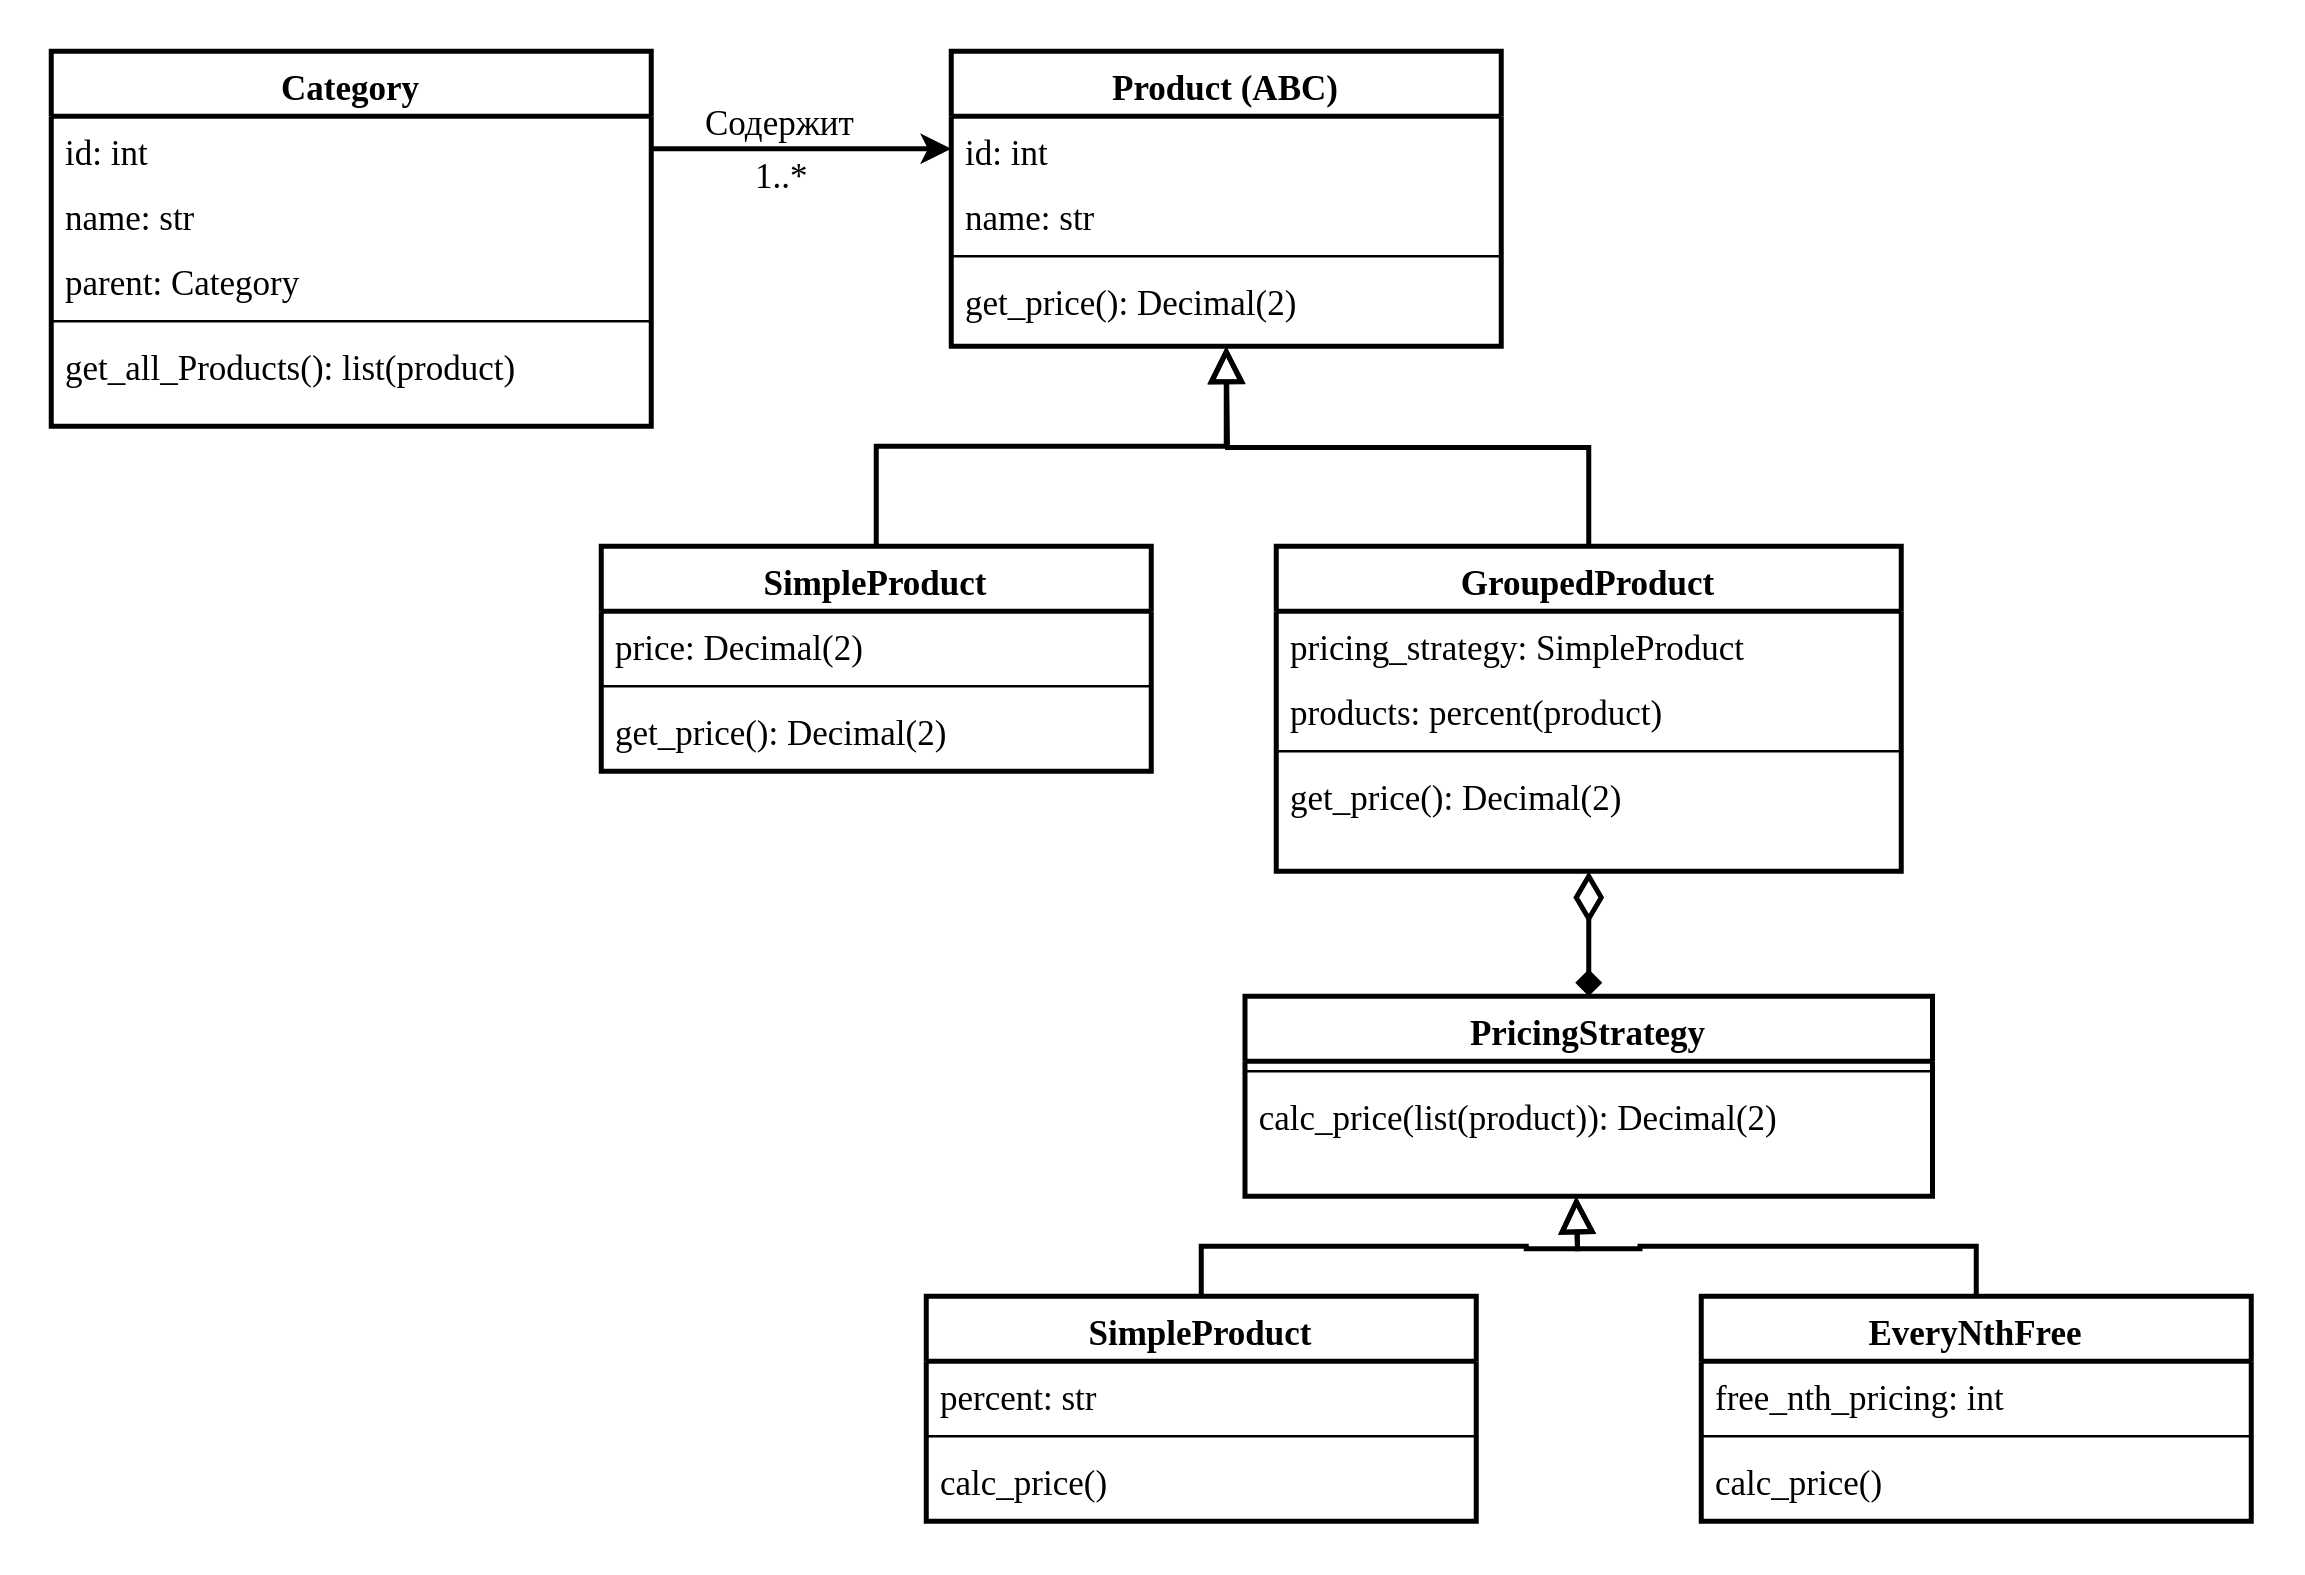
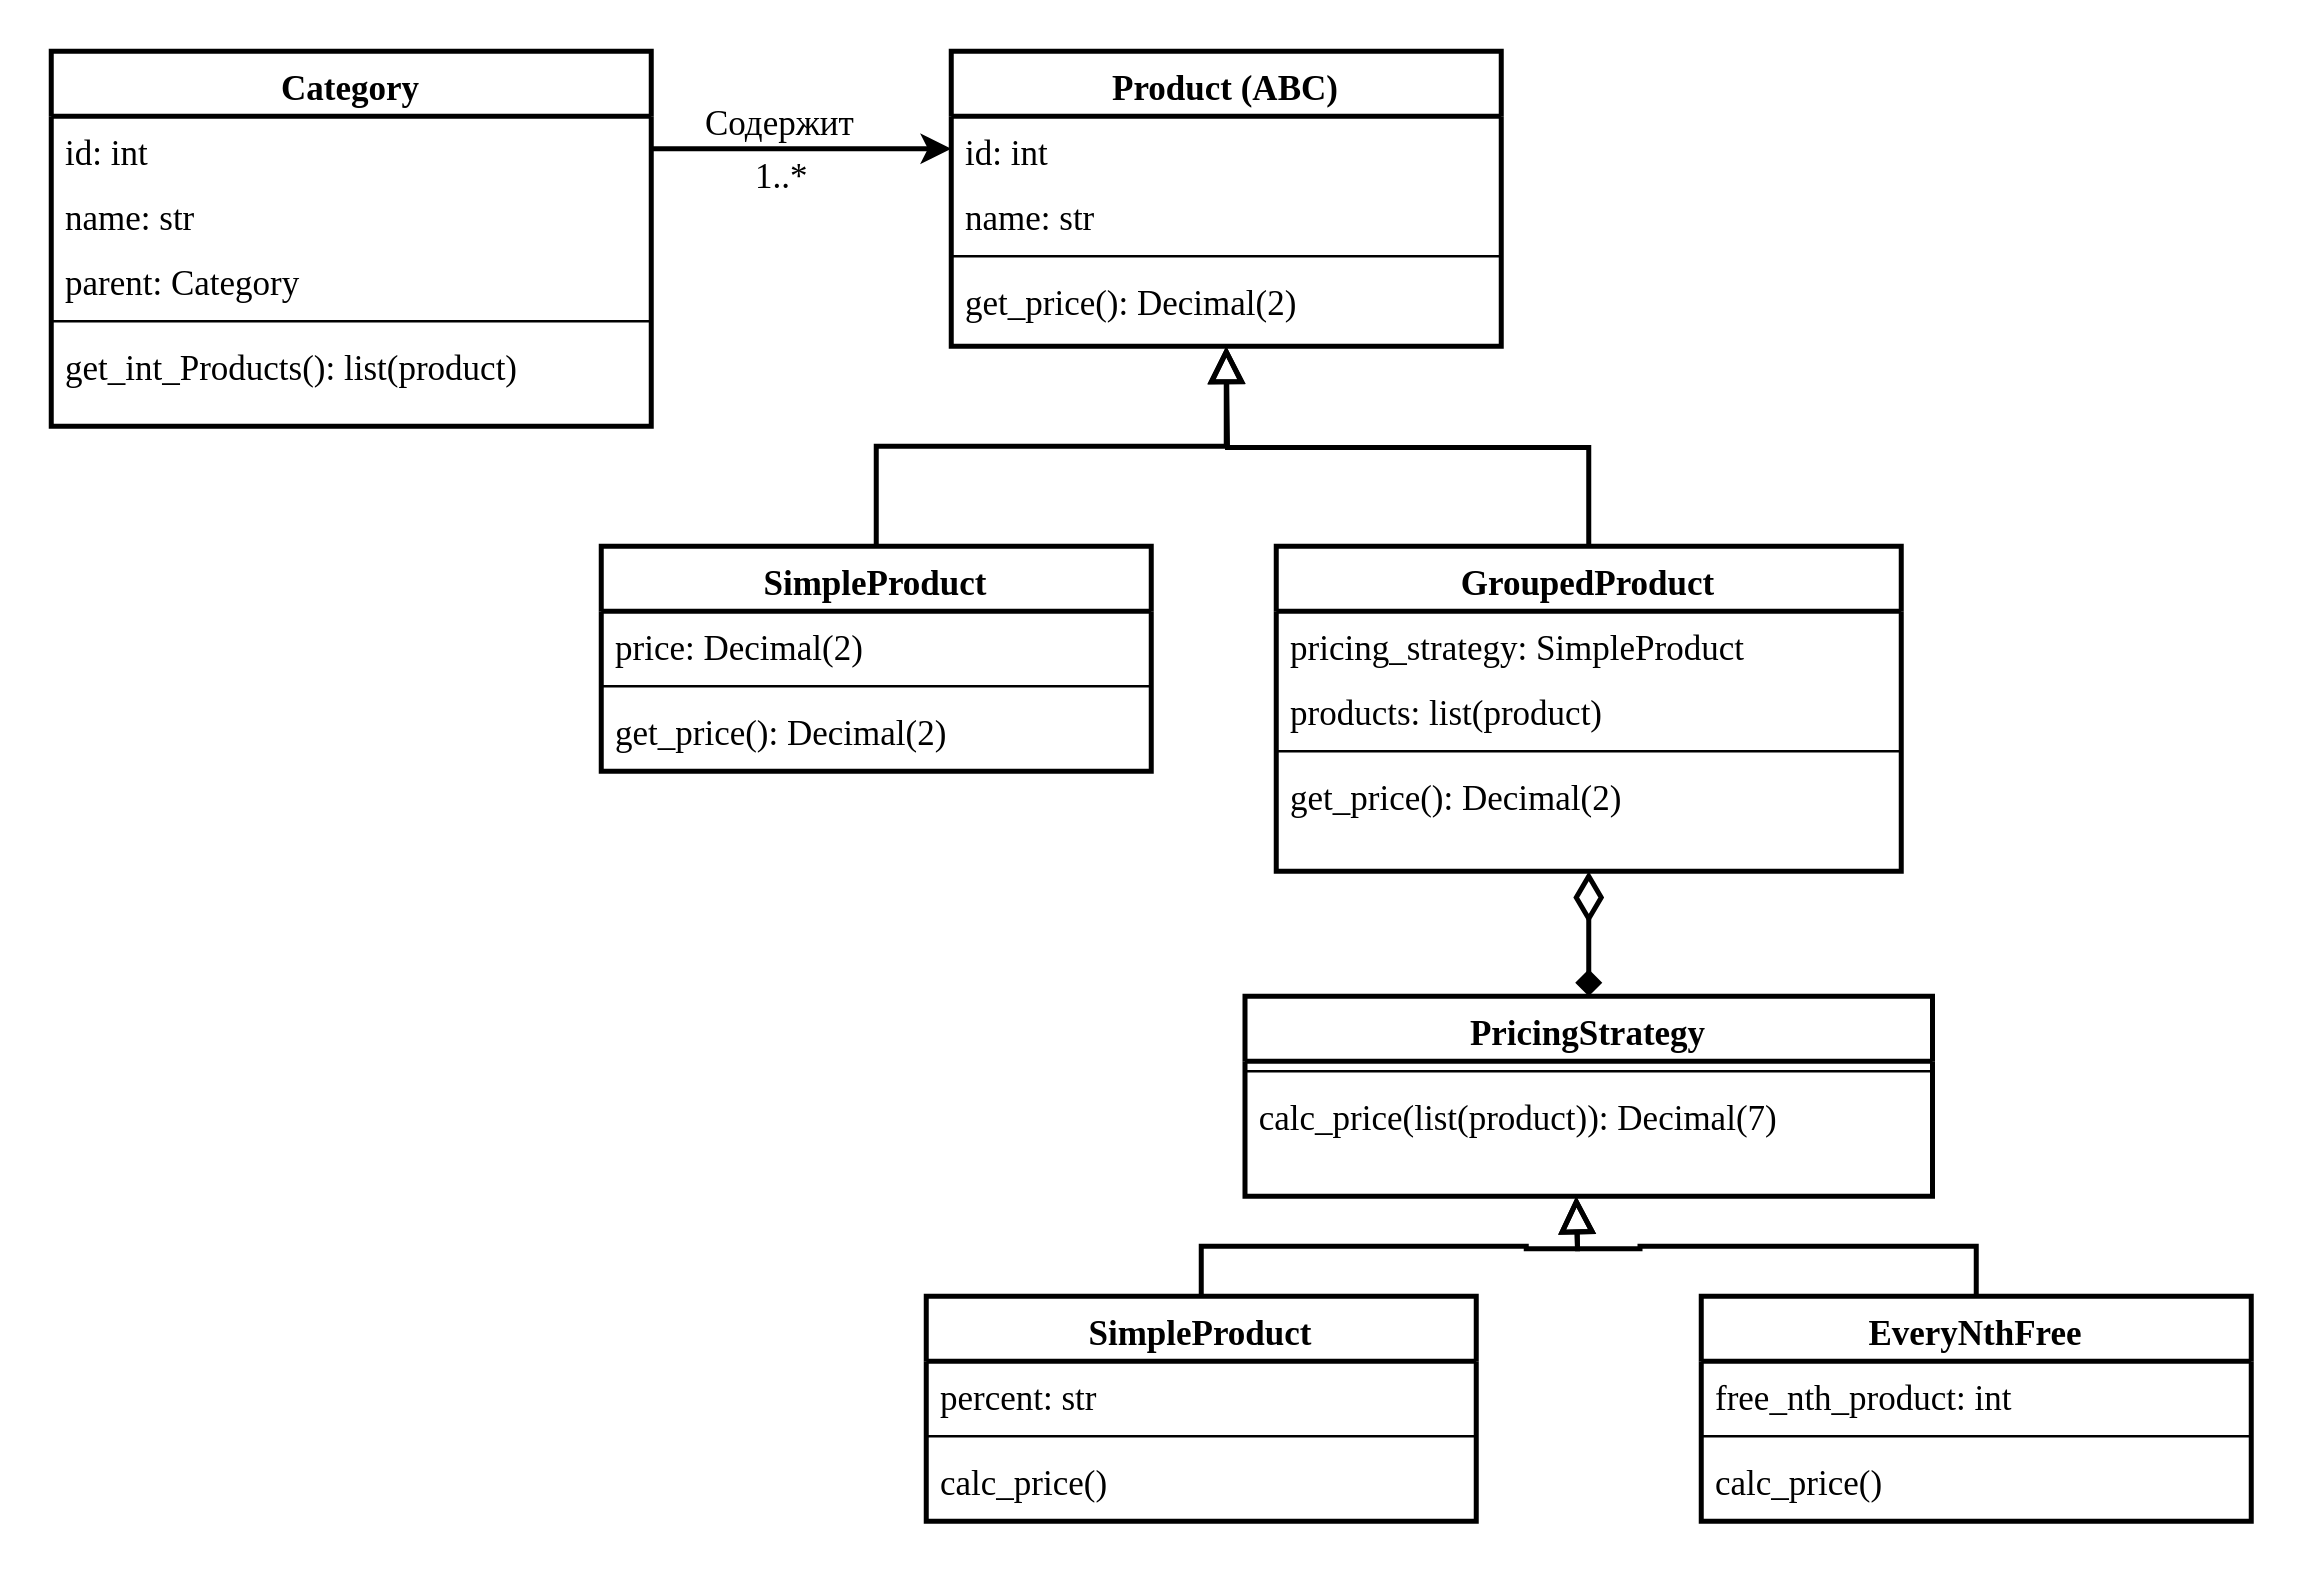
(361, 368) -> (366, 368)
(1536, 713) -> (1497, 713)
(1585, 1118) -> (1585, 1118)
(1898, 1398) -> (1907, 1398)
